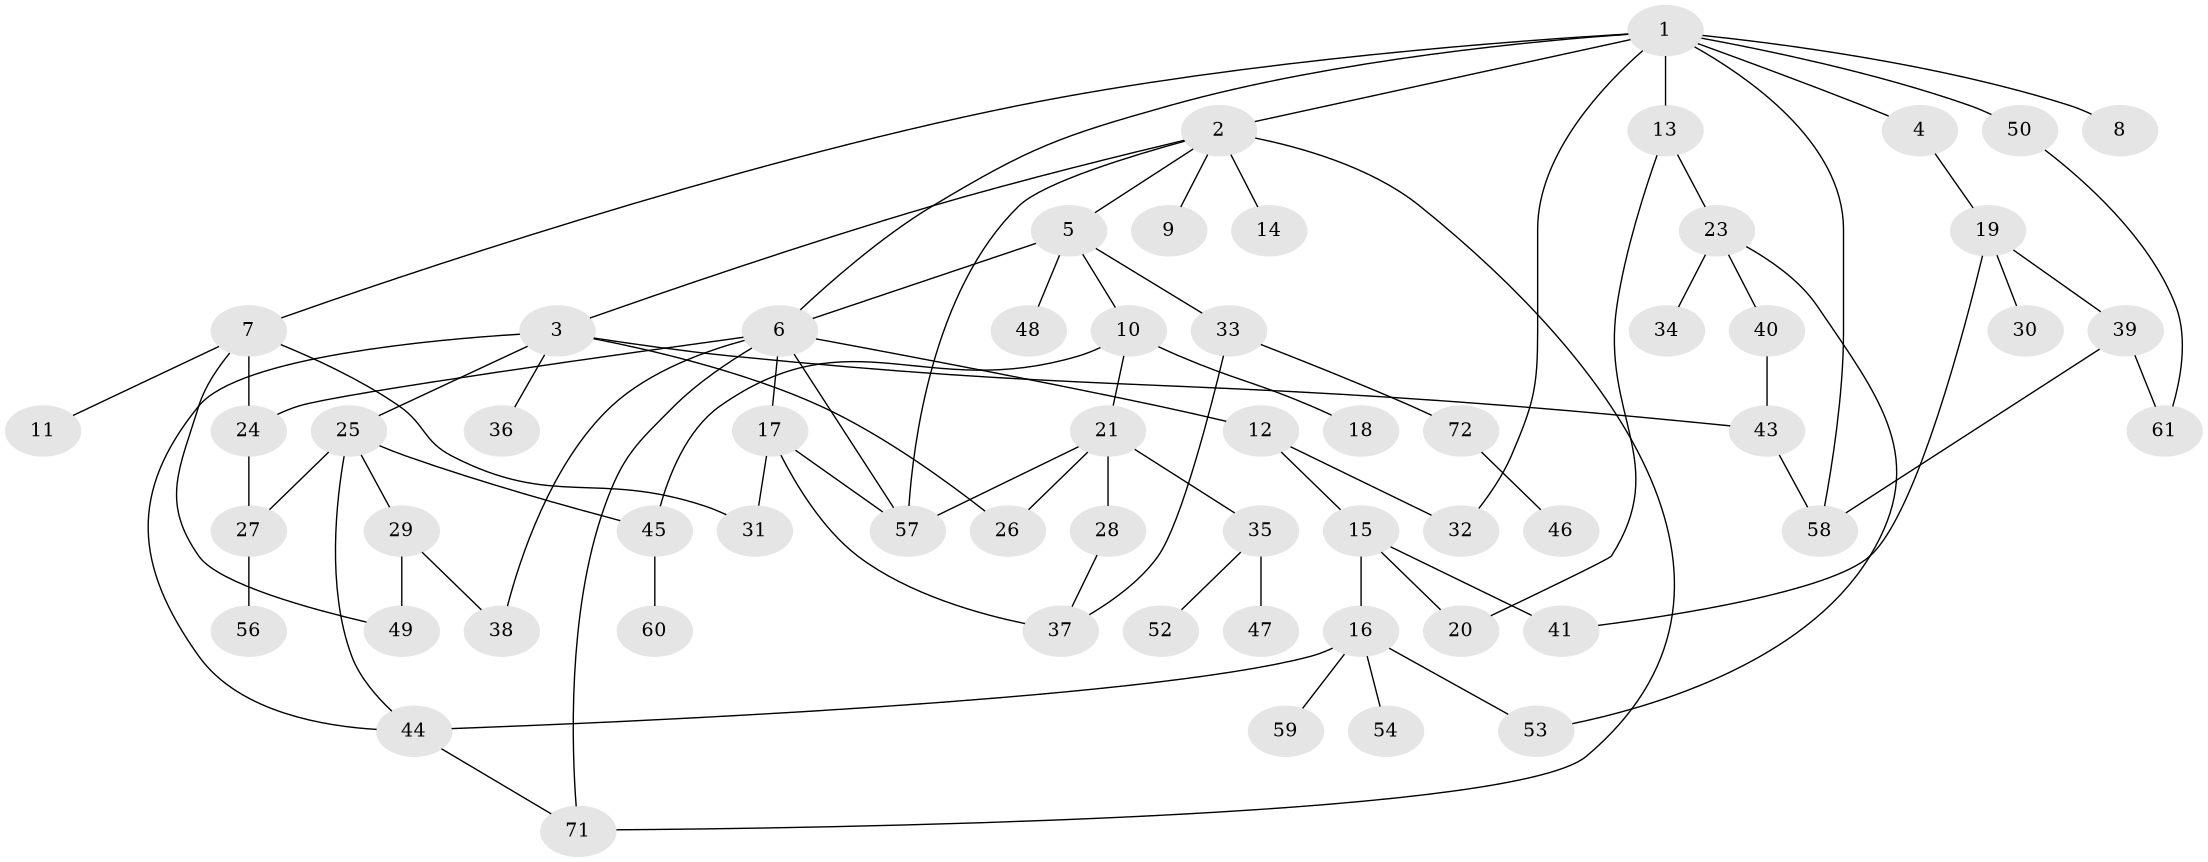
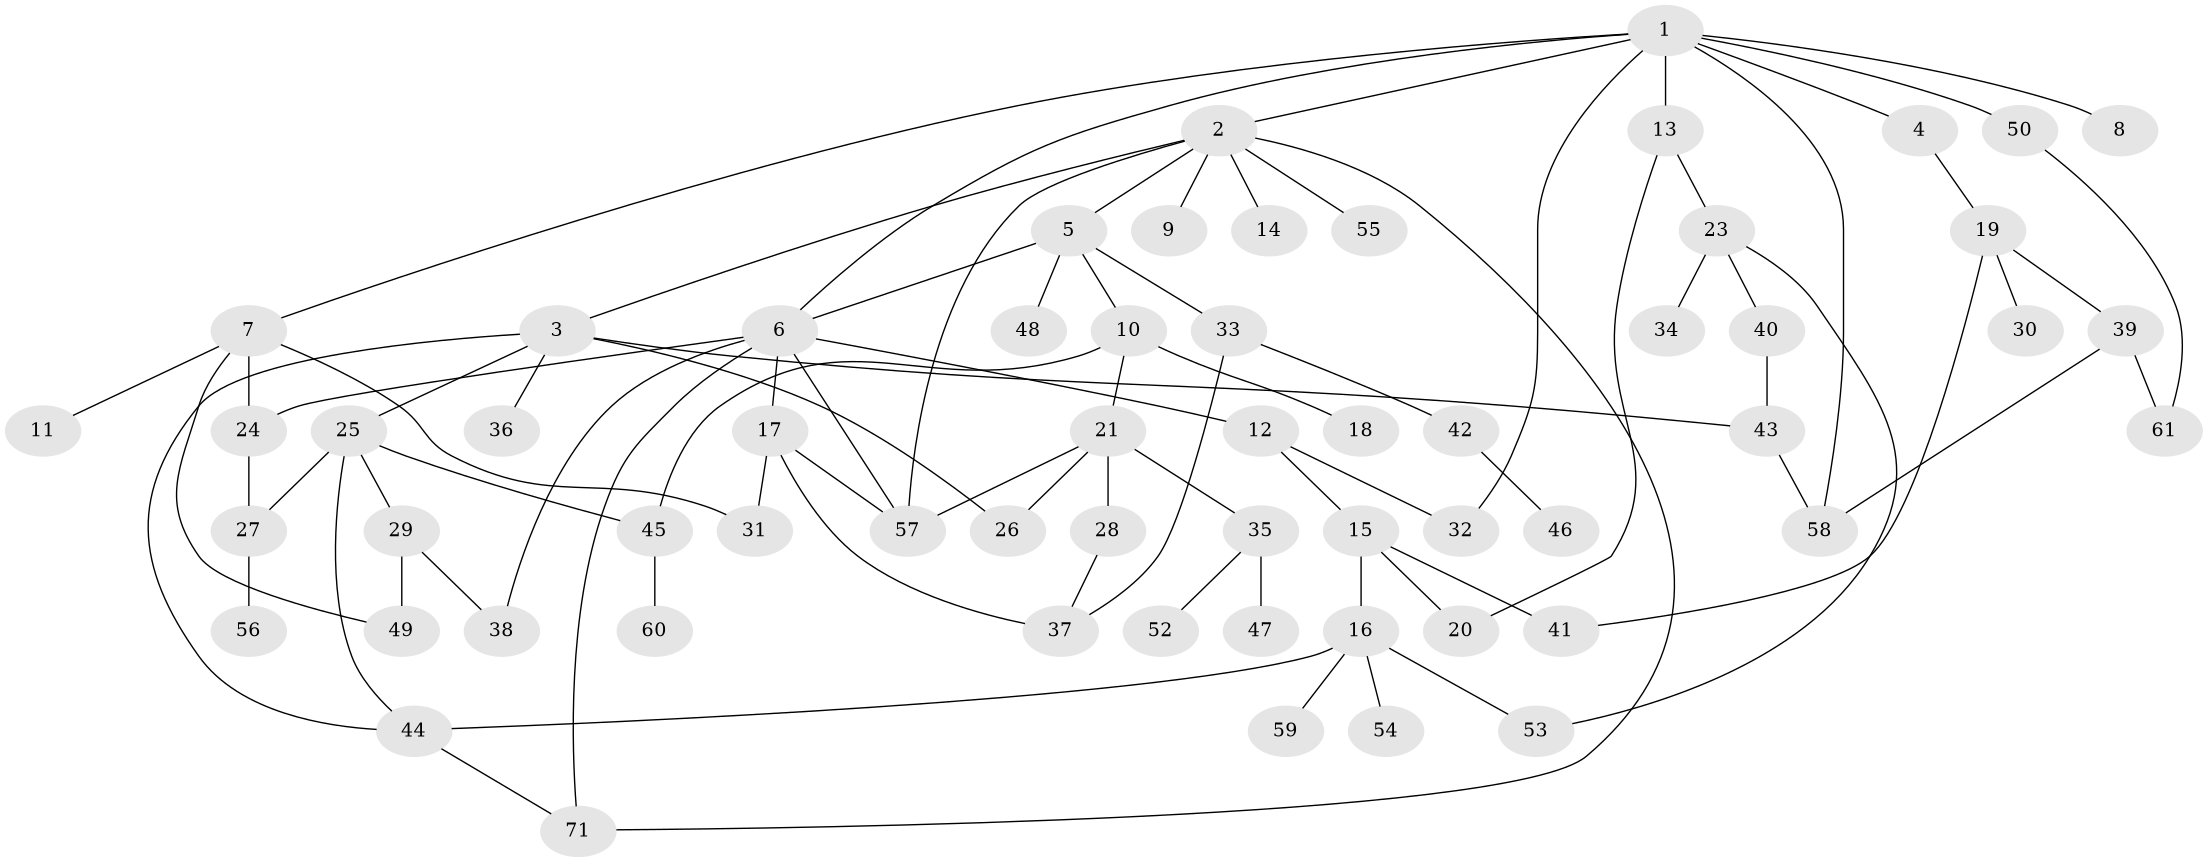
none -> (1369, 231)
(1461, 431) -> (1461, 431)
